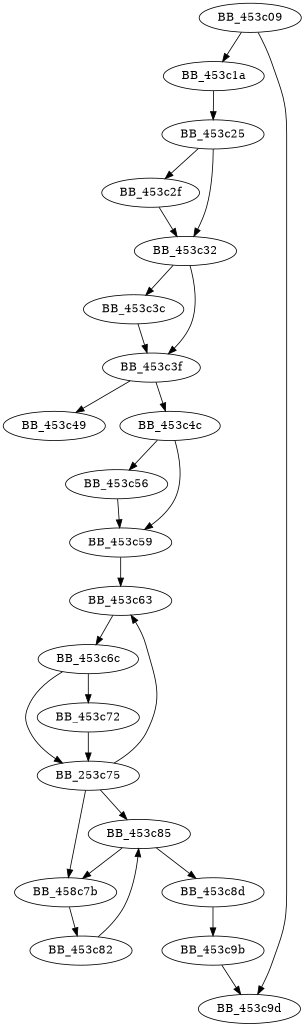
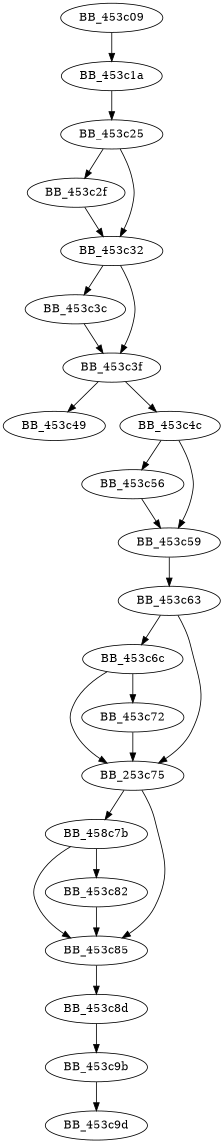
(287, 509) -> none
(157, 699) -> (201, 691)
(106, 861) -> (34, 888)
